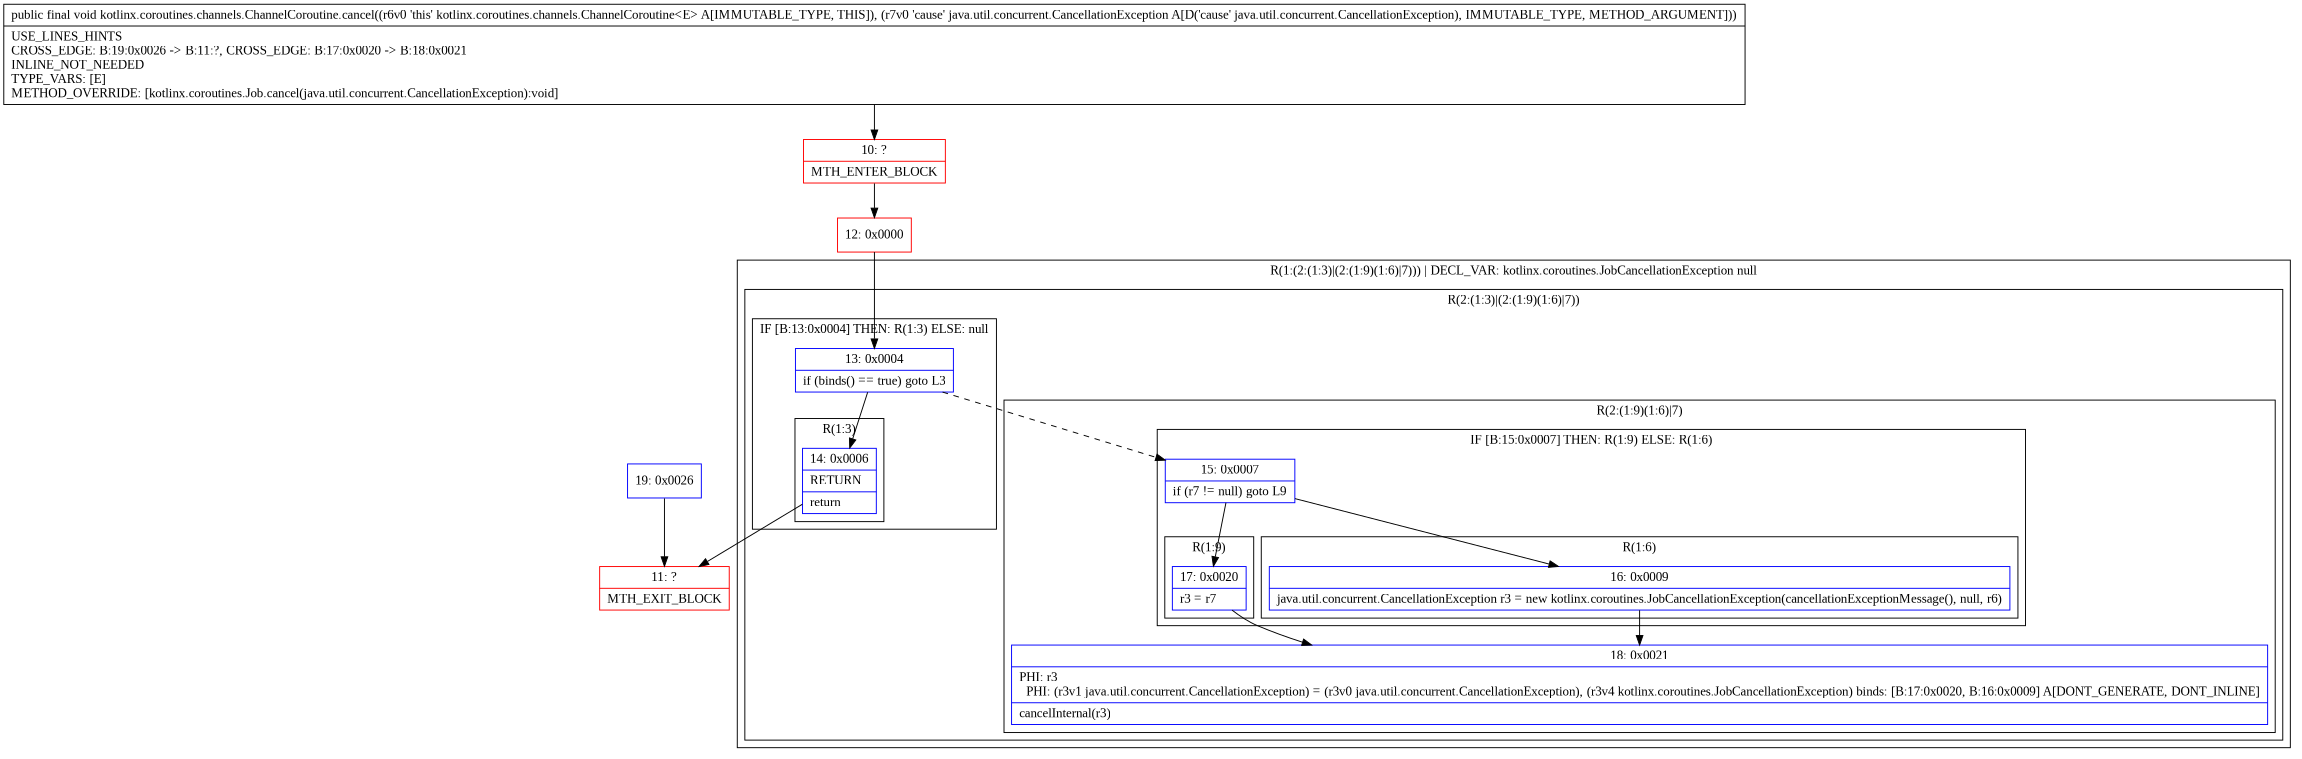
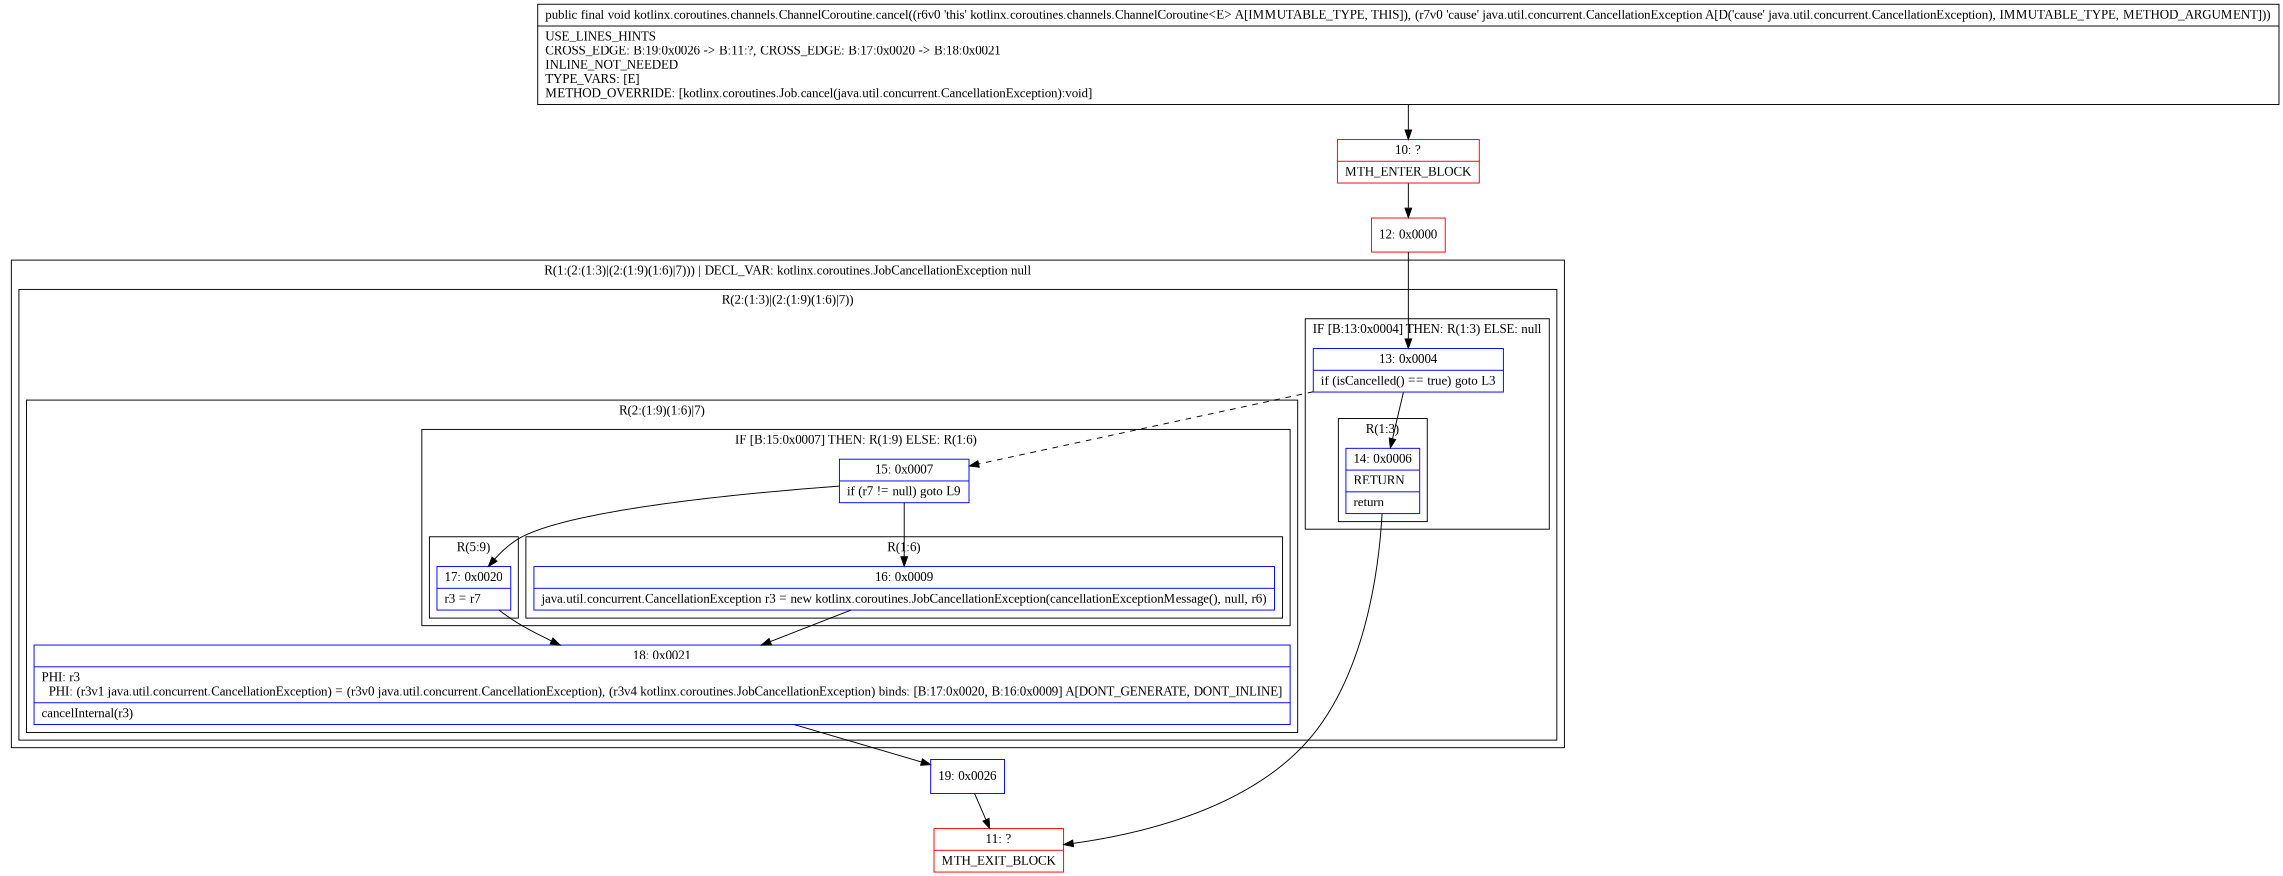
(874, 381) -> (1408, 381)
(1209, 548) -> (474, 548)
none -> (858, 743)
